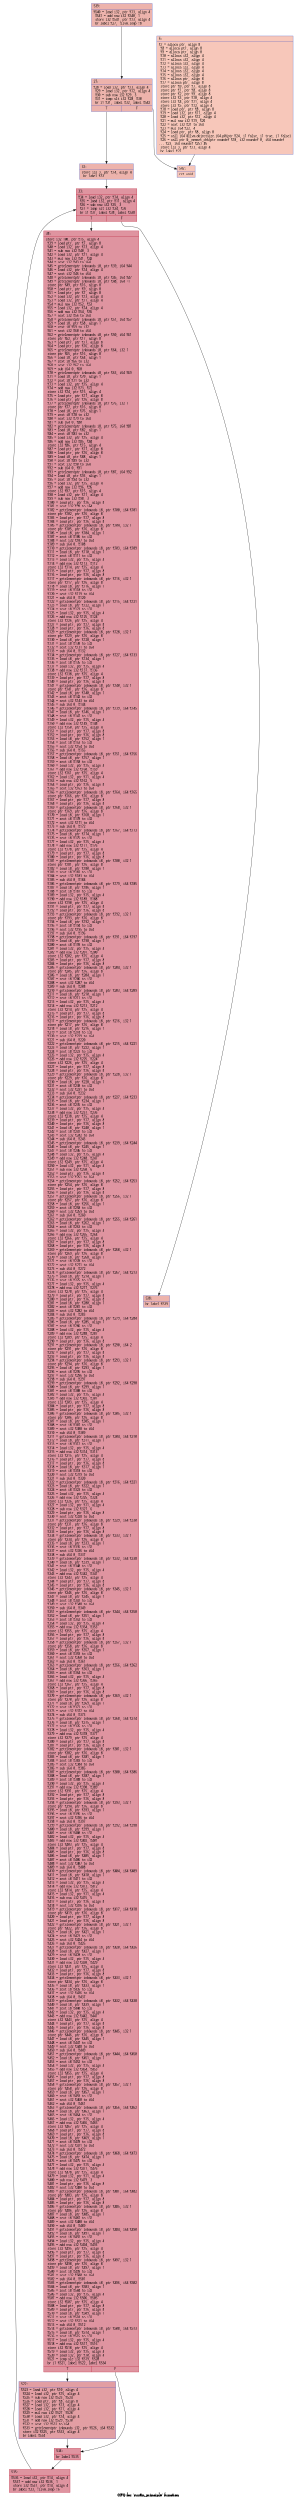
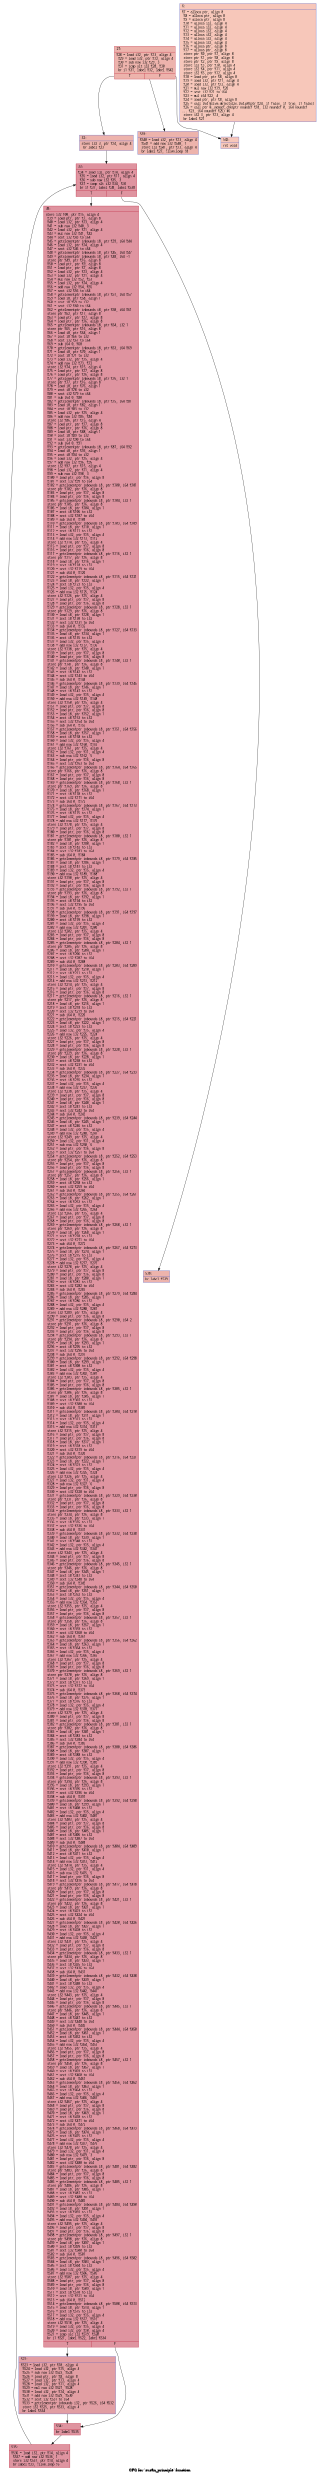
(122, 51) -> (157, 104)
(122, 95) -> (145, 63)
